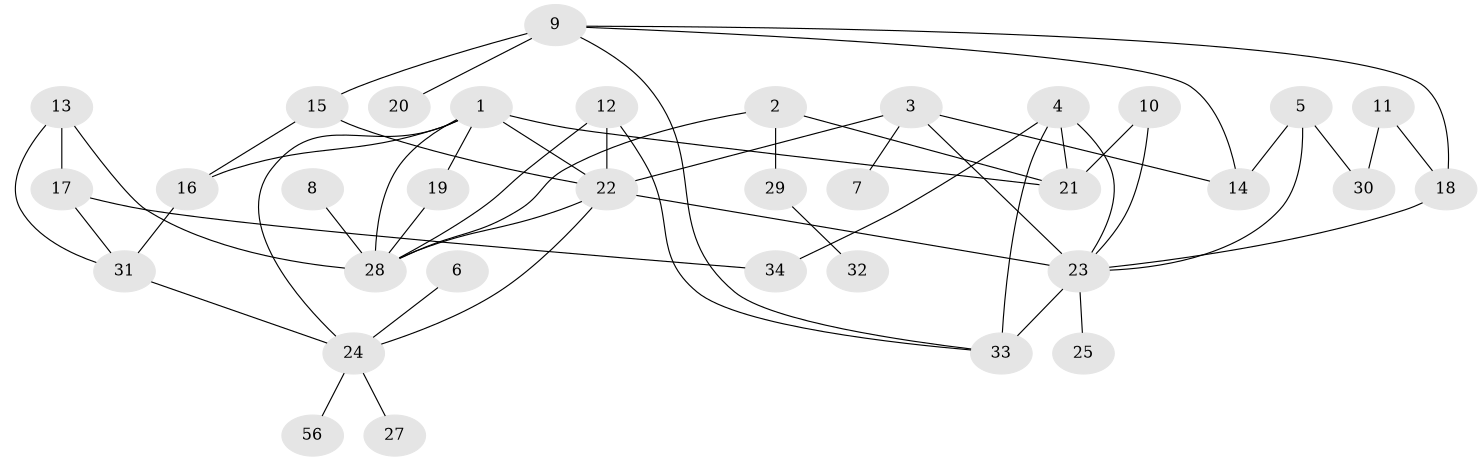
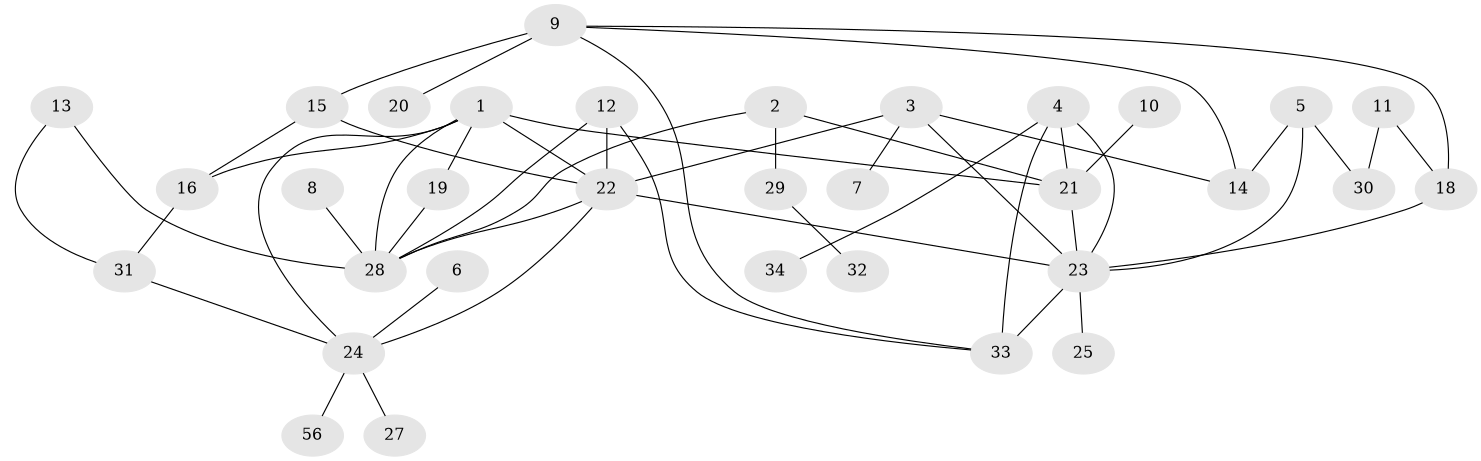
(62, 189) -> none
(1134, 196) -> (1074, 230)
